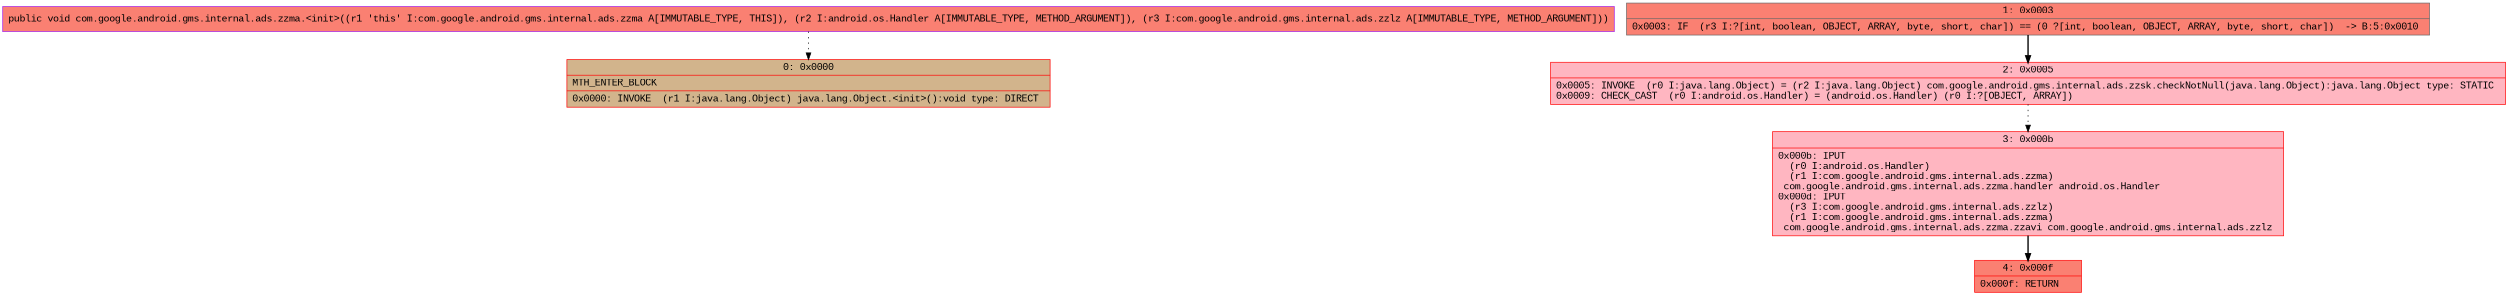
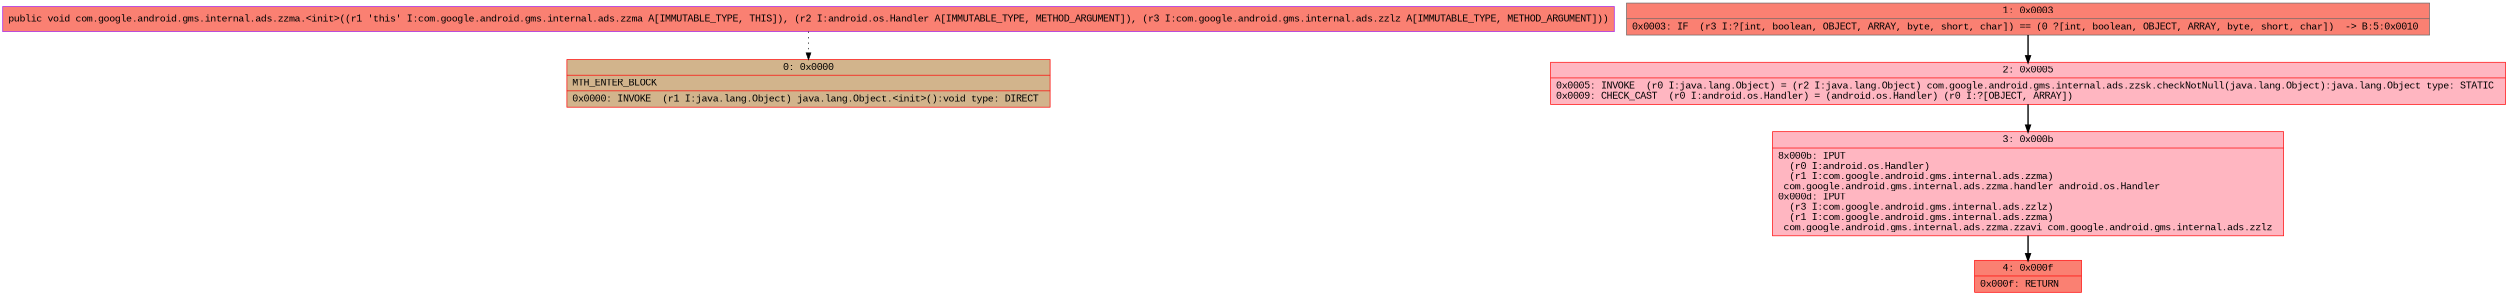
(2028, 115) -> (2028, 115)
(1817, 156) -> (1817, 156)
